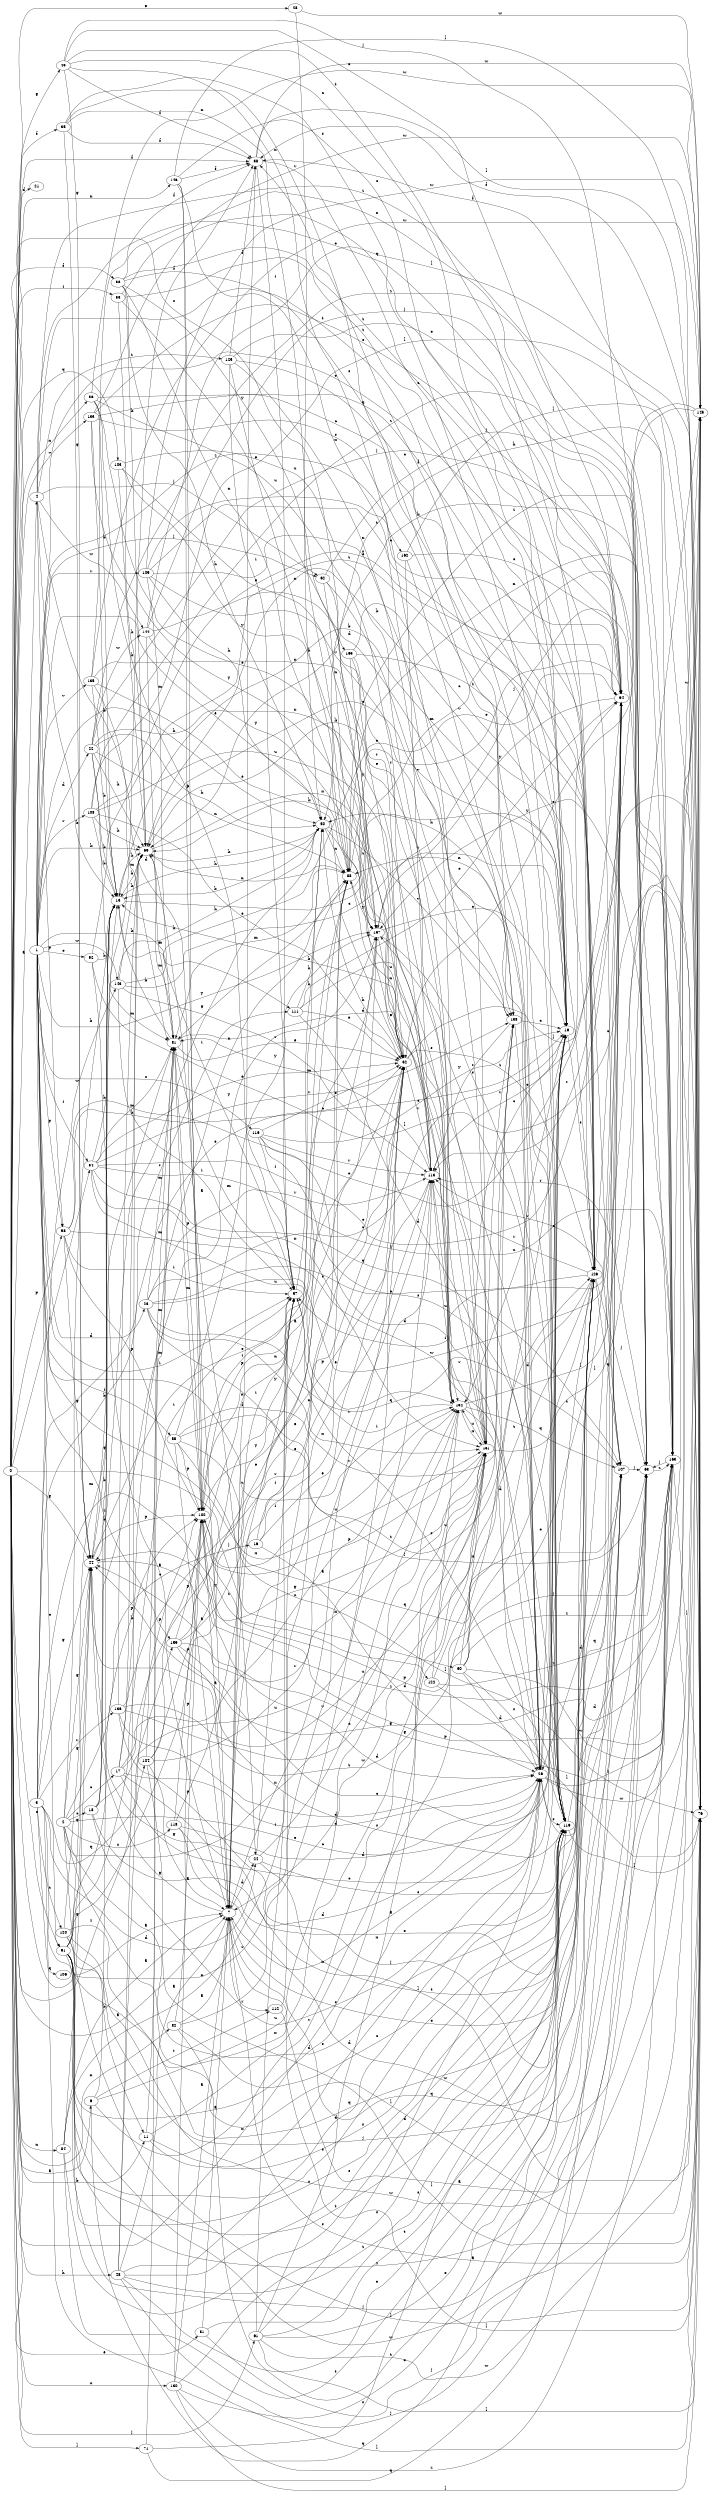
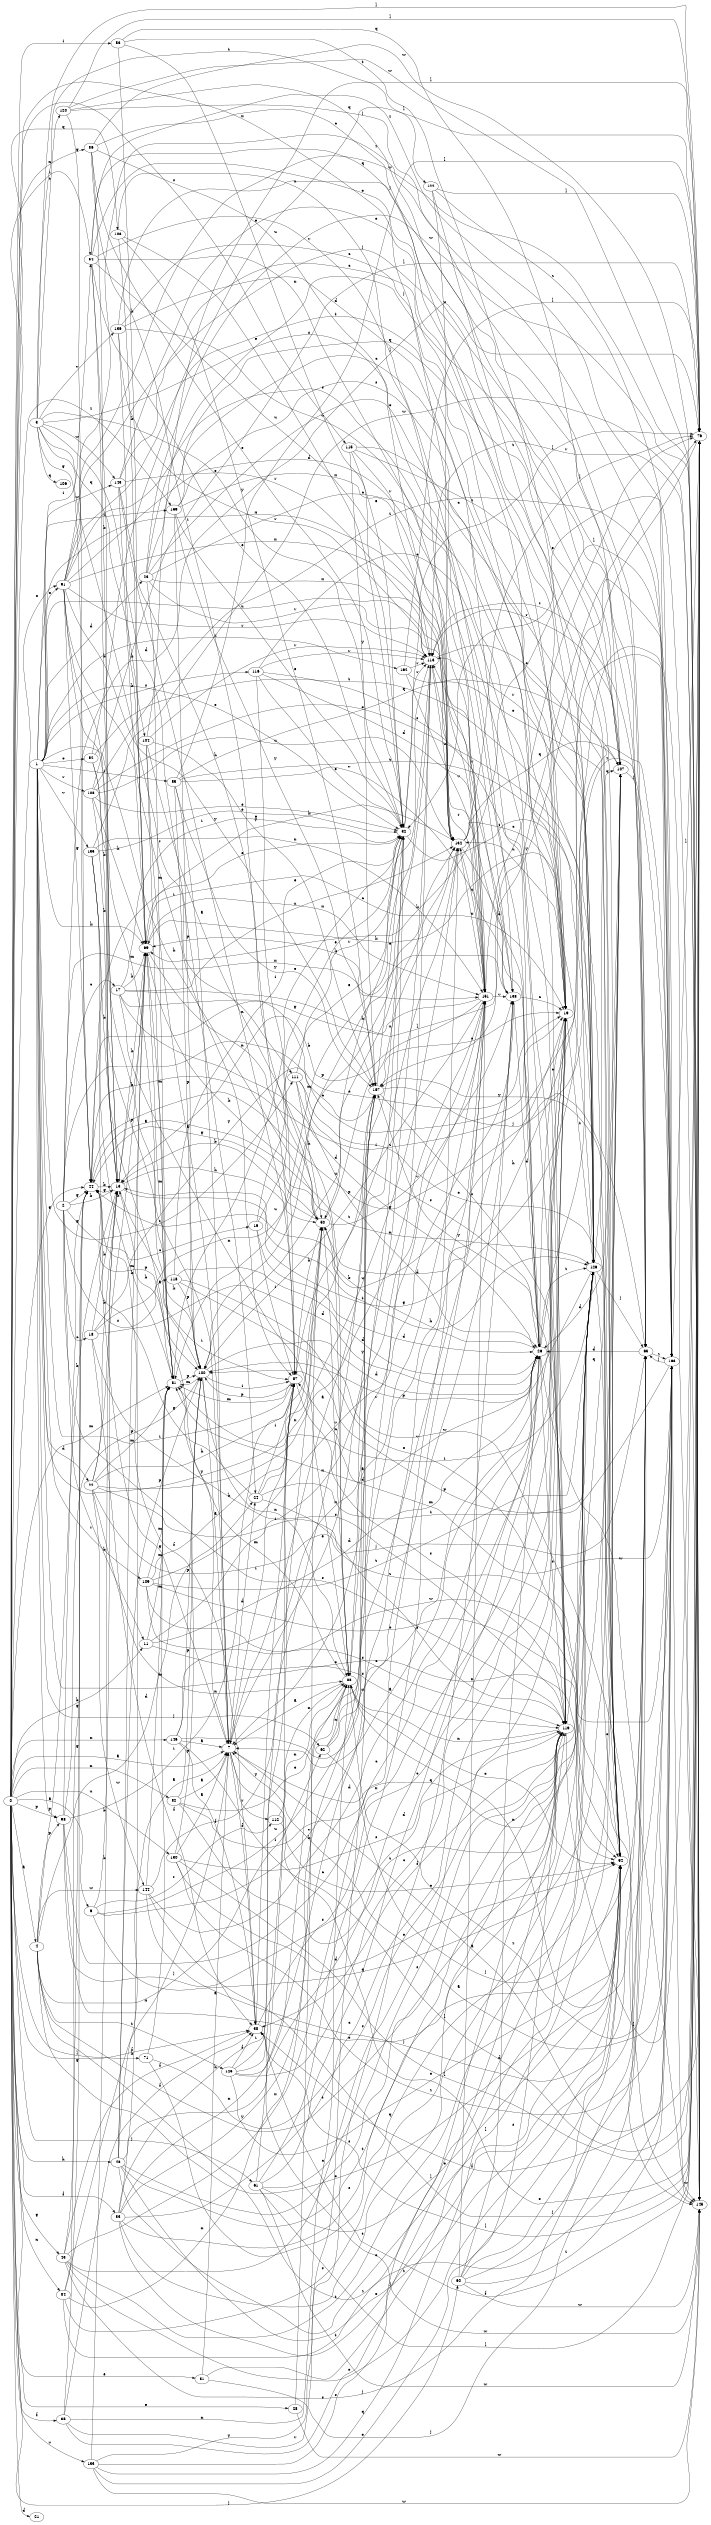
(349, 654) -> (349, 448)
none -> (498, 1695)
(363, 1761) -> (363, 1469)
(146, 1961) -> (146, 2001)
